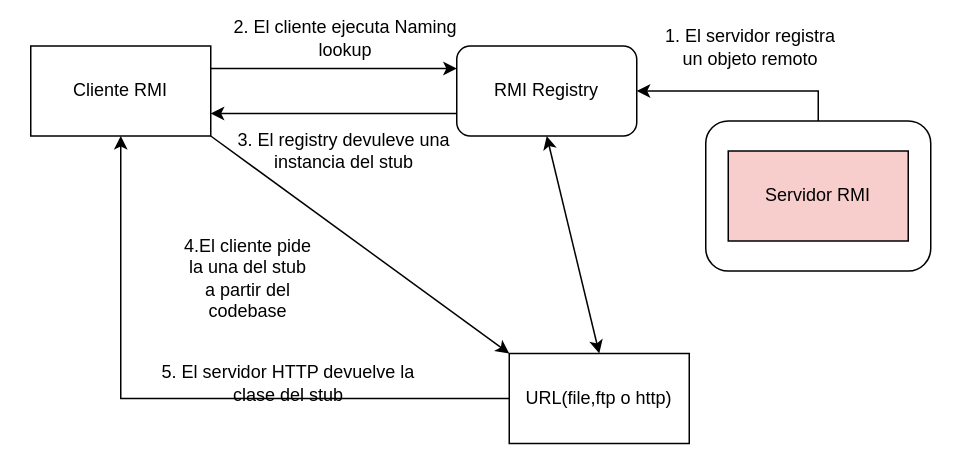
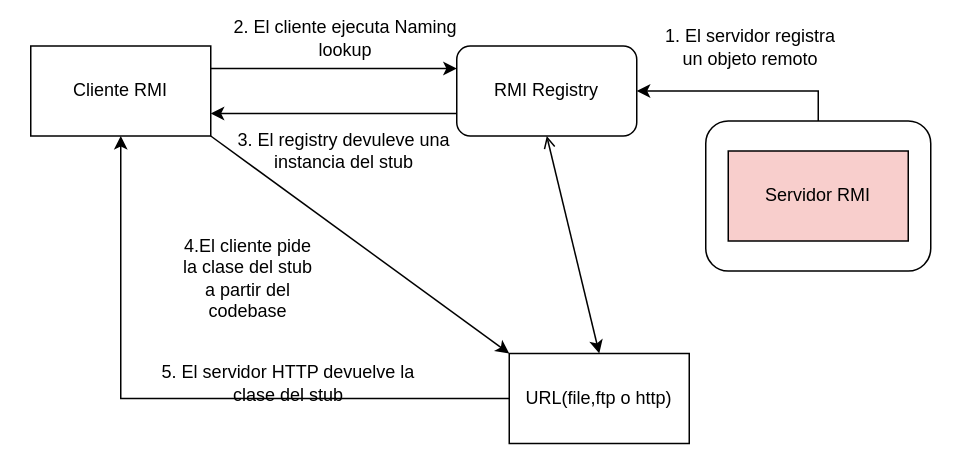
(549, 147) -> (549, 144)
(248, 278) -> (248, 278)
